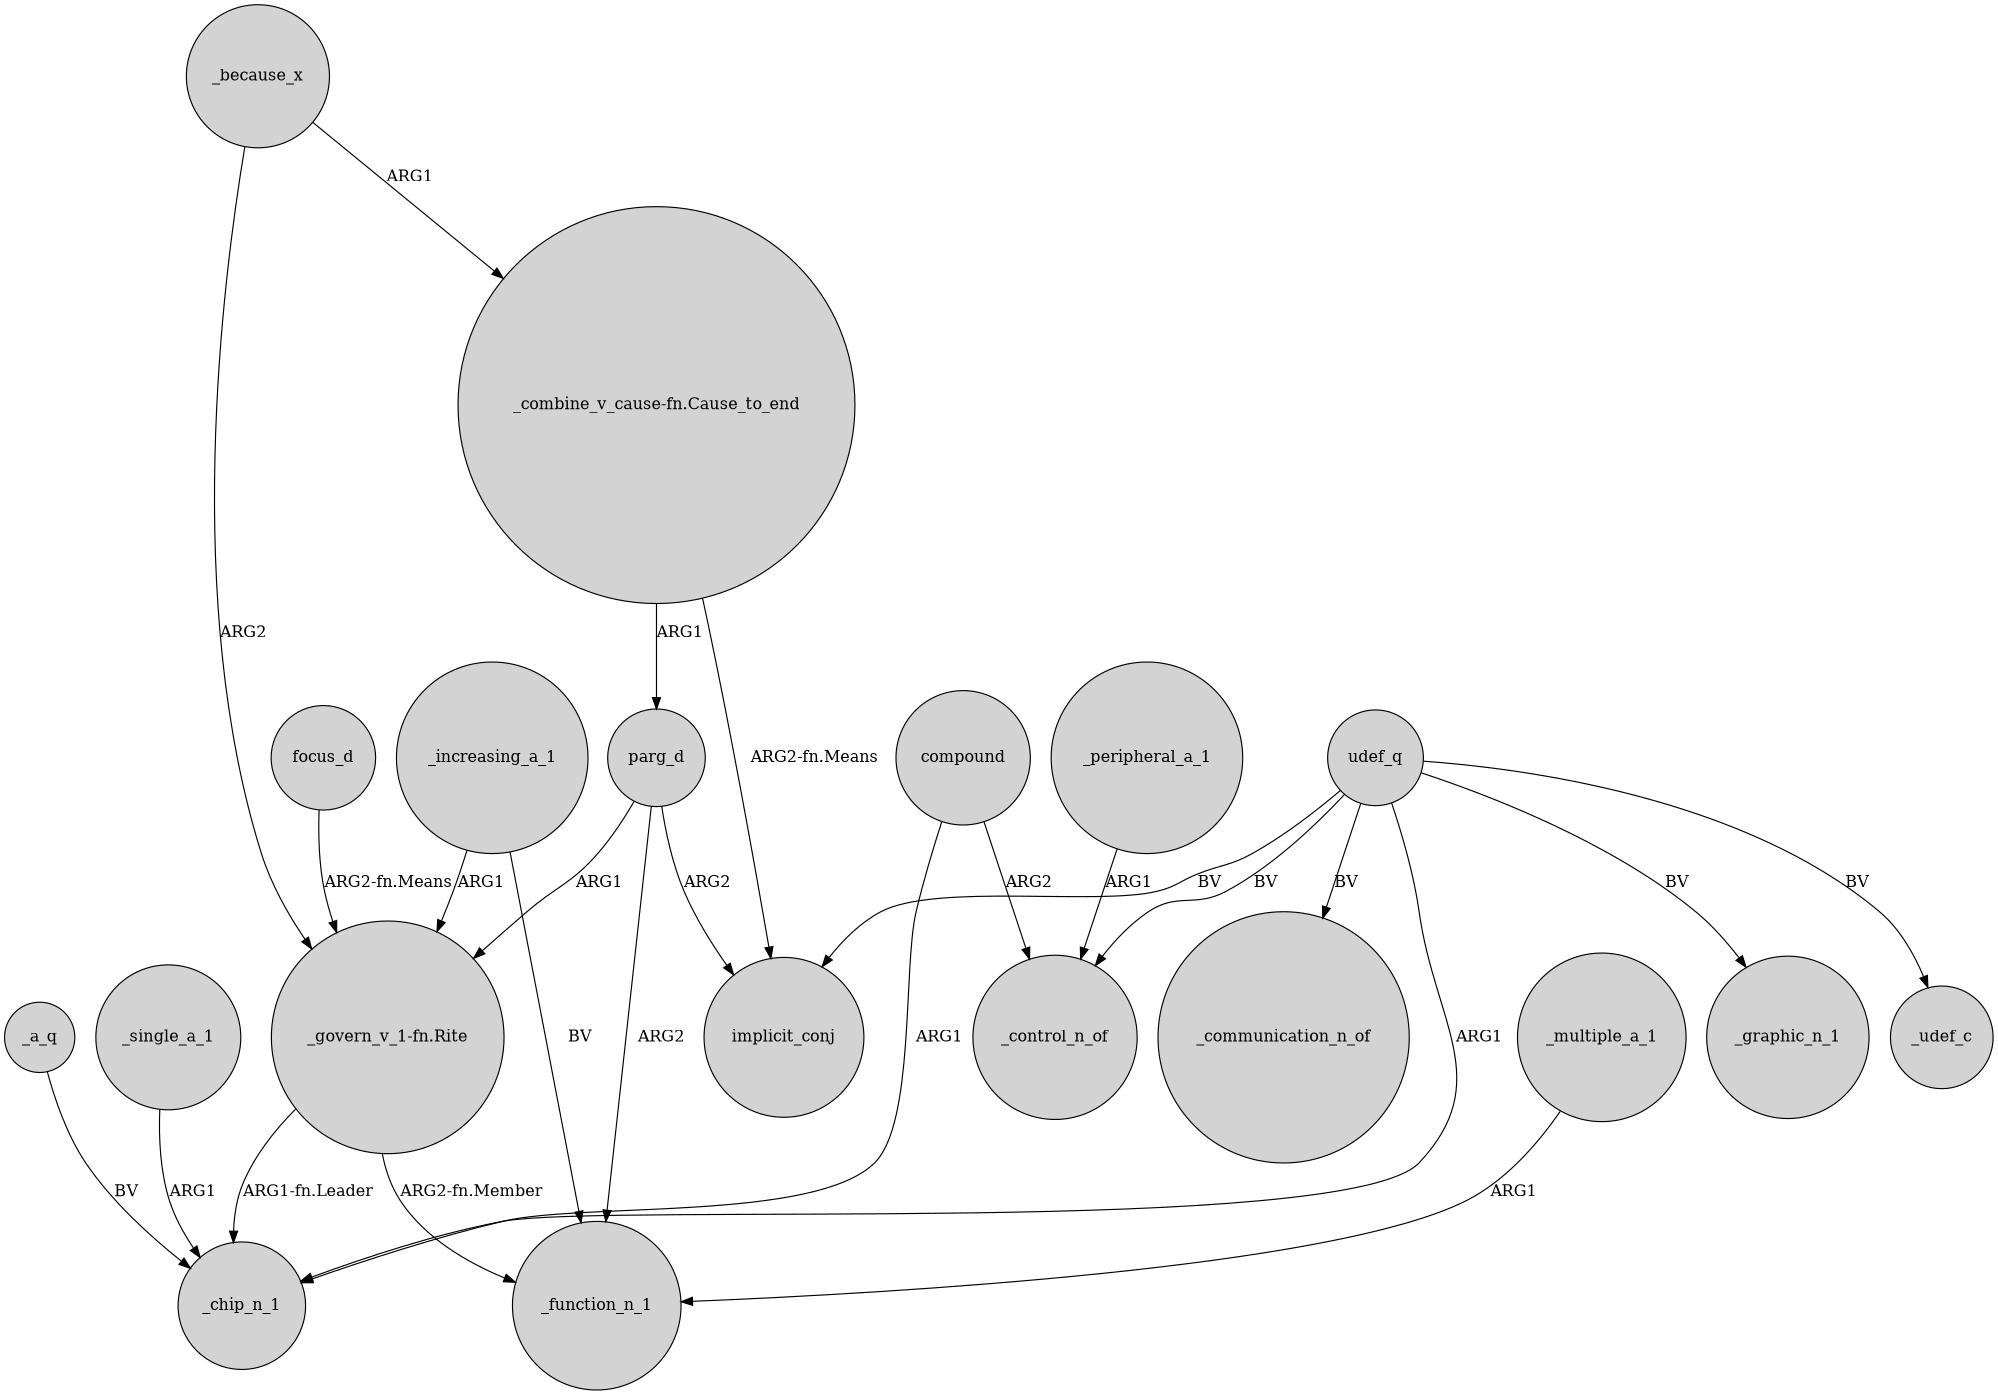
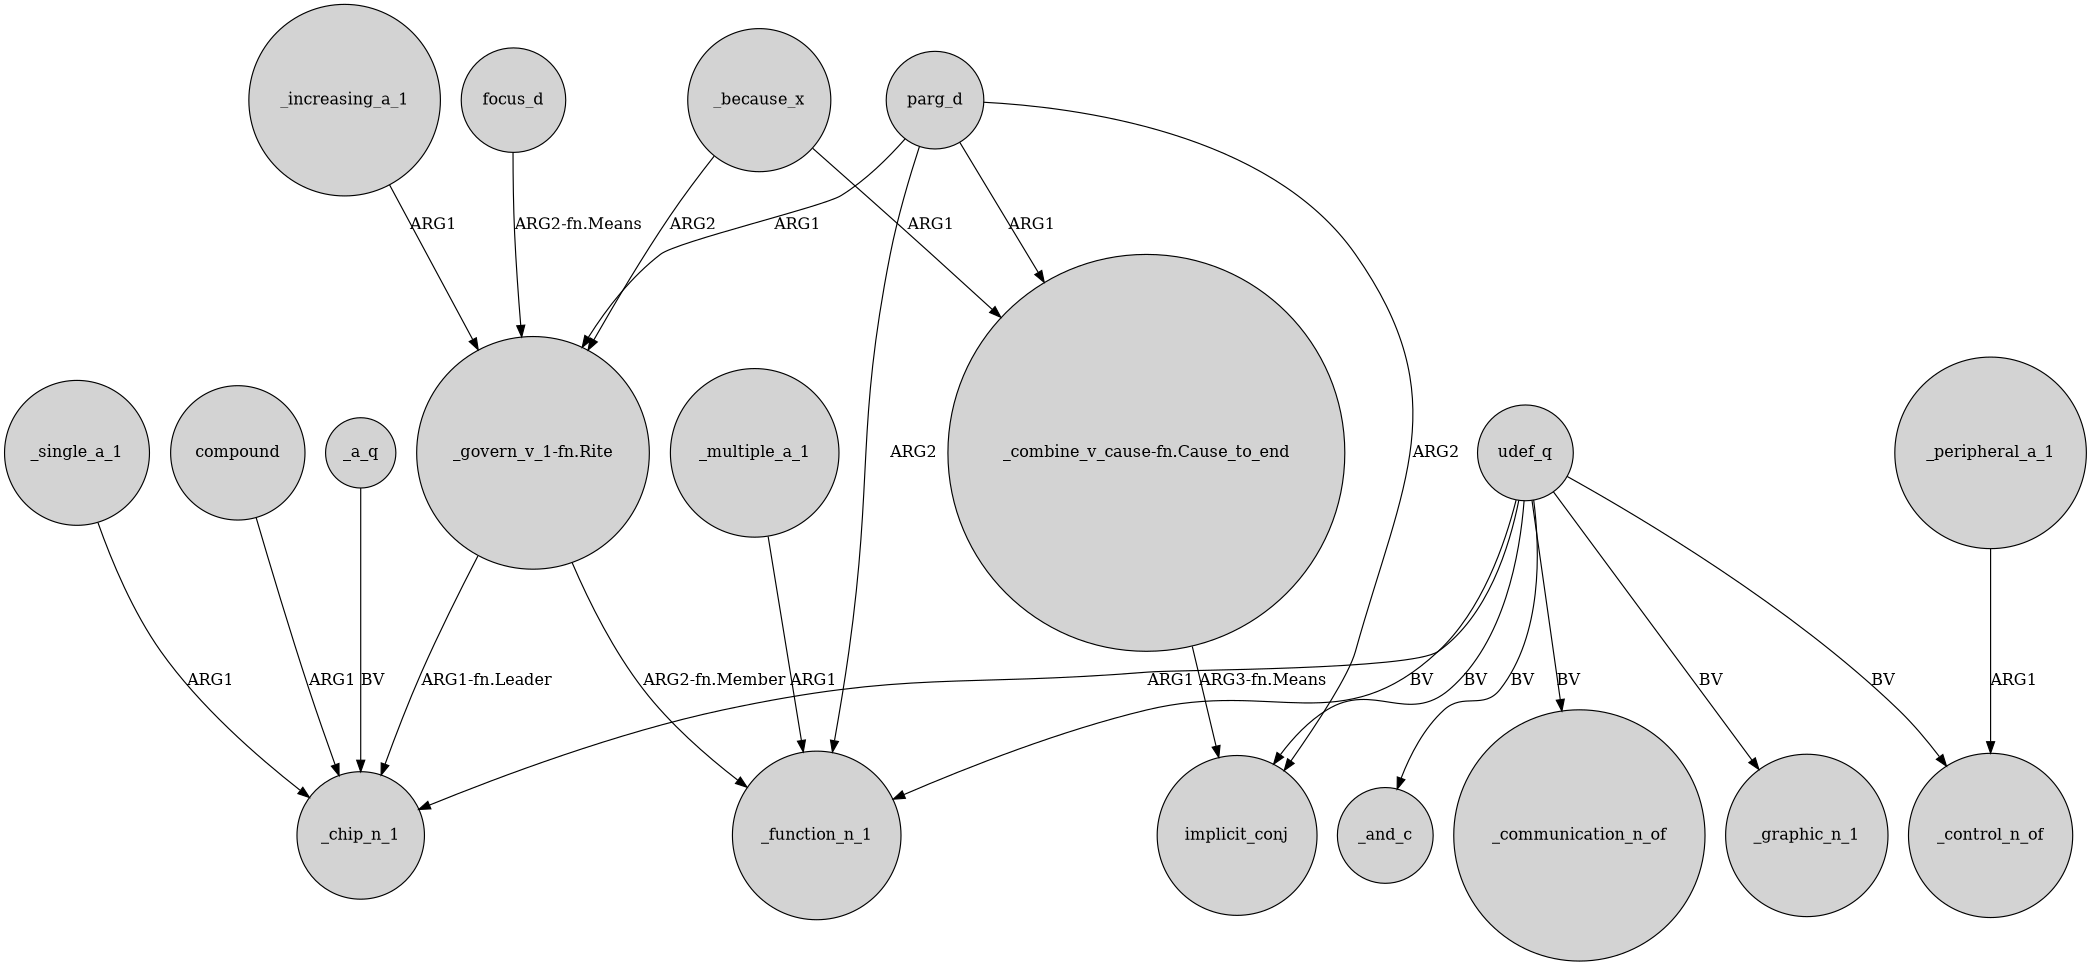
(656, 651) -> (999, 207)
(815, 758) -> (1263, 681)
(1005, 885) -> none
(544, 1032) -> (1256, 701)
(1942, 1037) -> (1385, 835)
